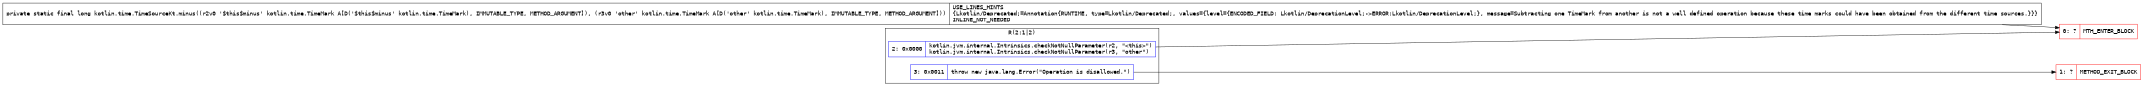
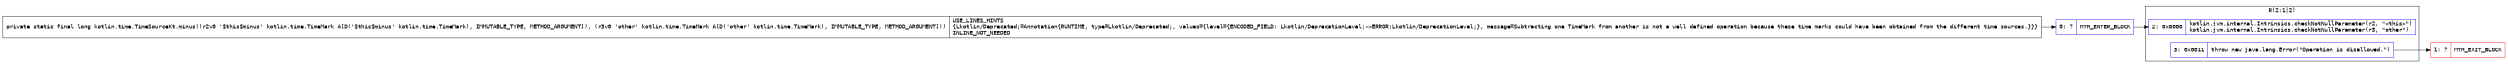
(2098, 32) -> (2095, 27)
(1606, 40) -> (2139, 27)
(2109, 72) -> (2478, 50)
